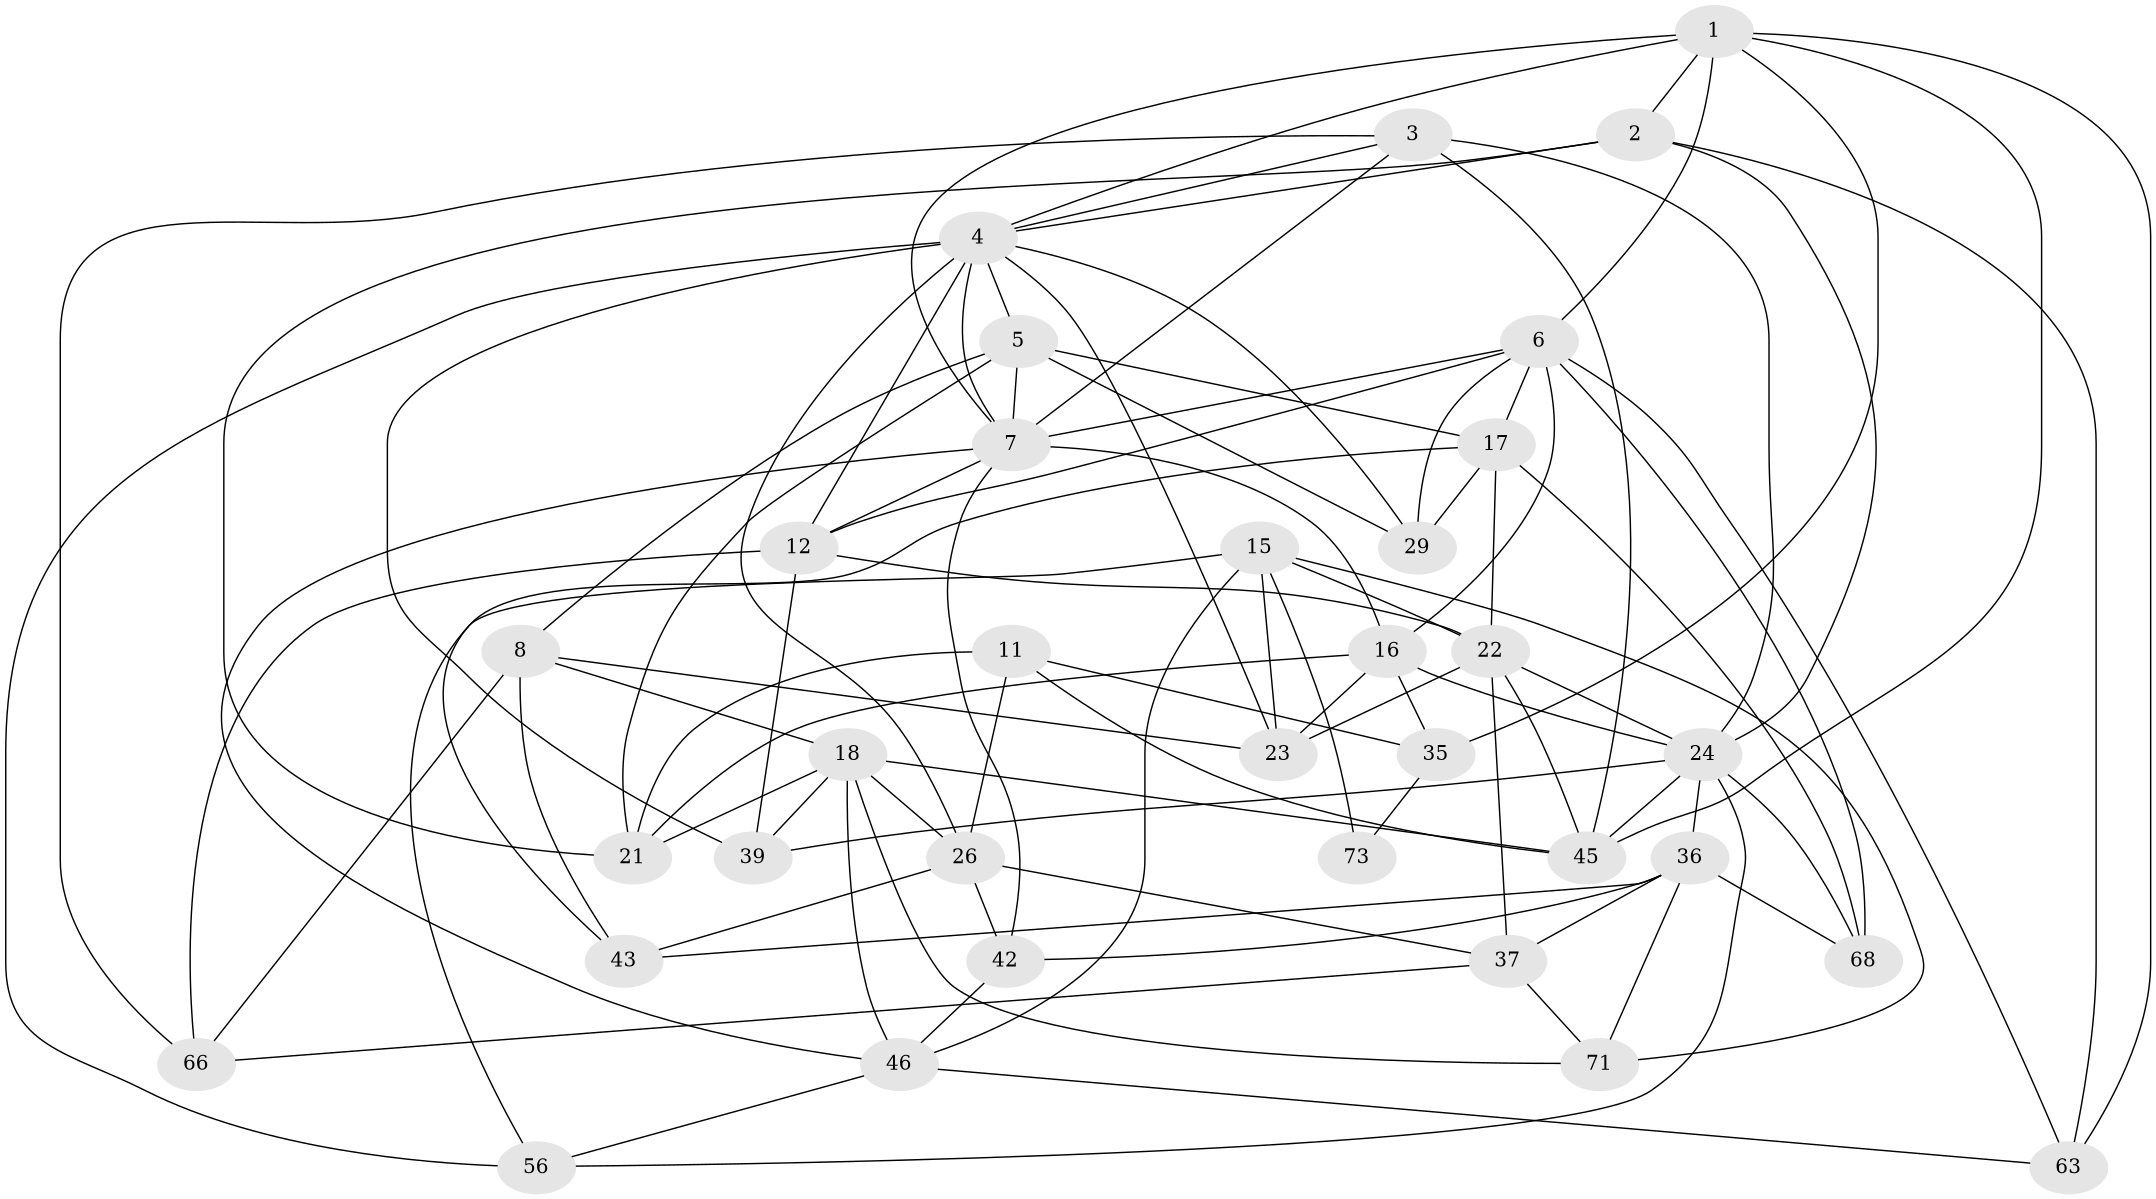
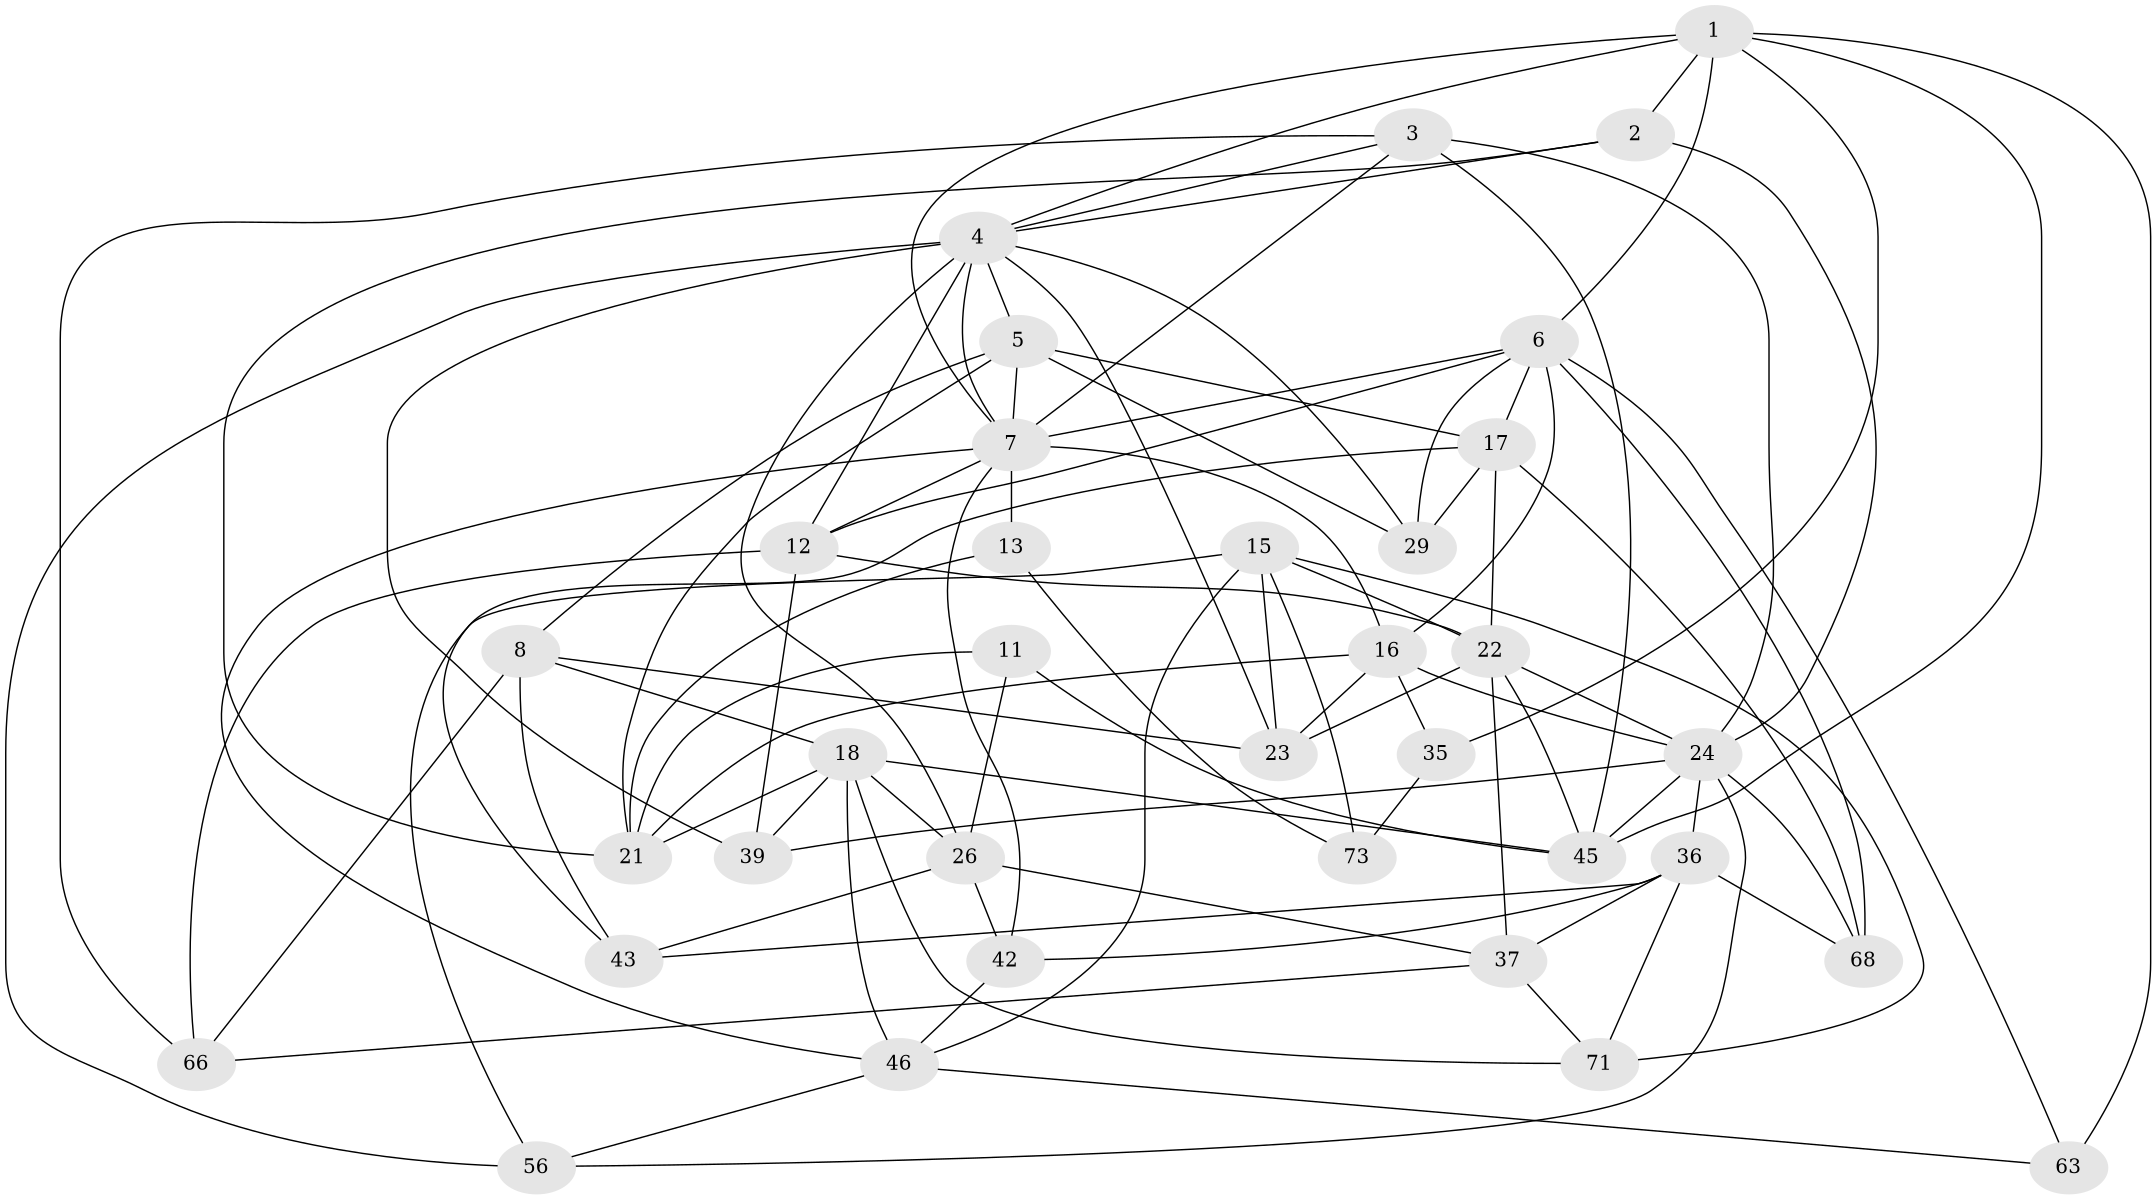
(2096, 514) -> none
none -> (1011, 548)
(1224, 703) -> none
